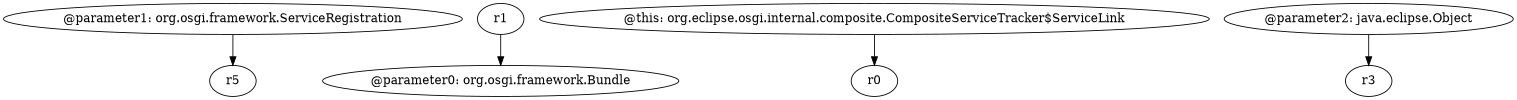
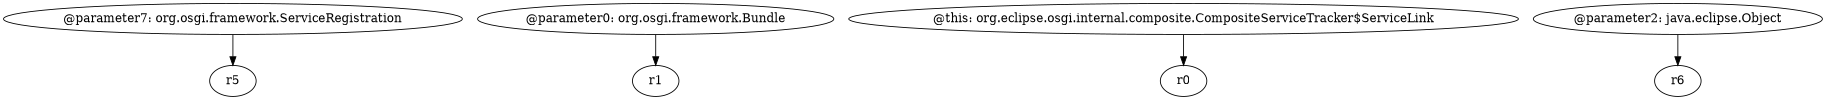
(233, 19) -> (233, 19)
(501, 46) -> (656, 46)
(1369, 81) -> (1678, 81)
